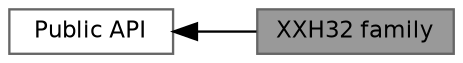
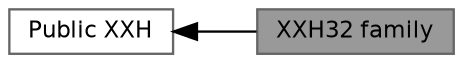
(91, 32) -> (91, 32)
